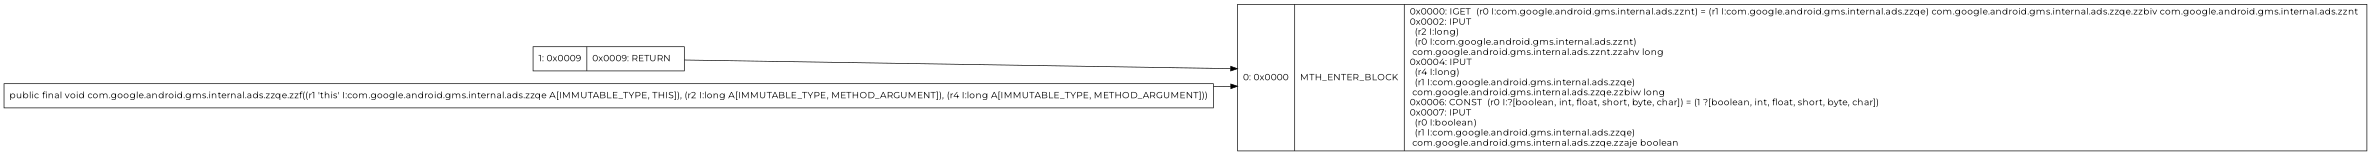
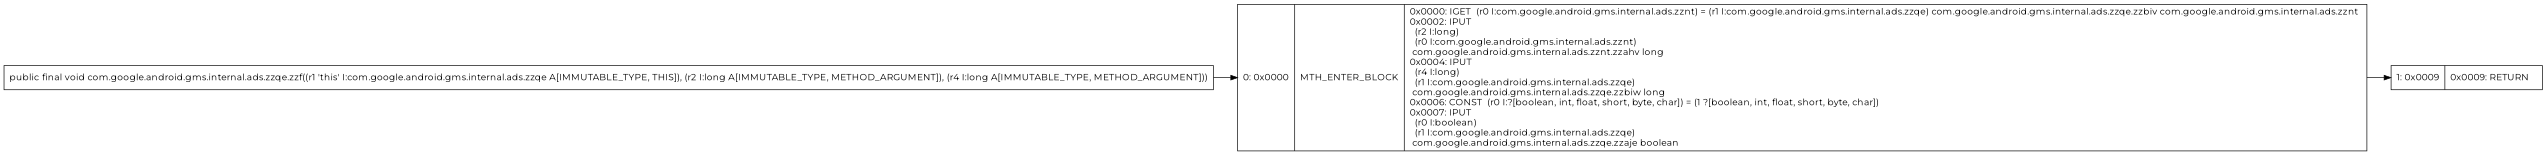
(957, 64) -> (2375, 78)
